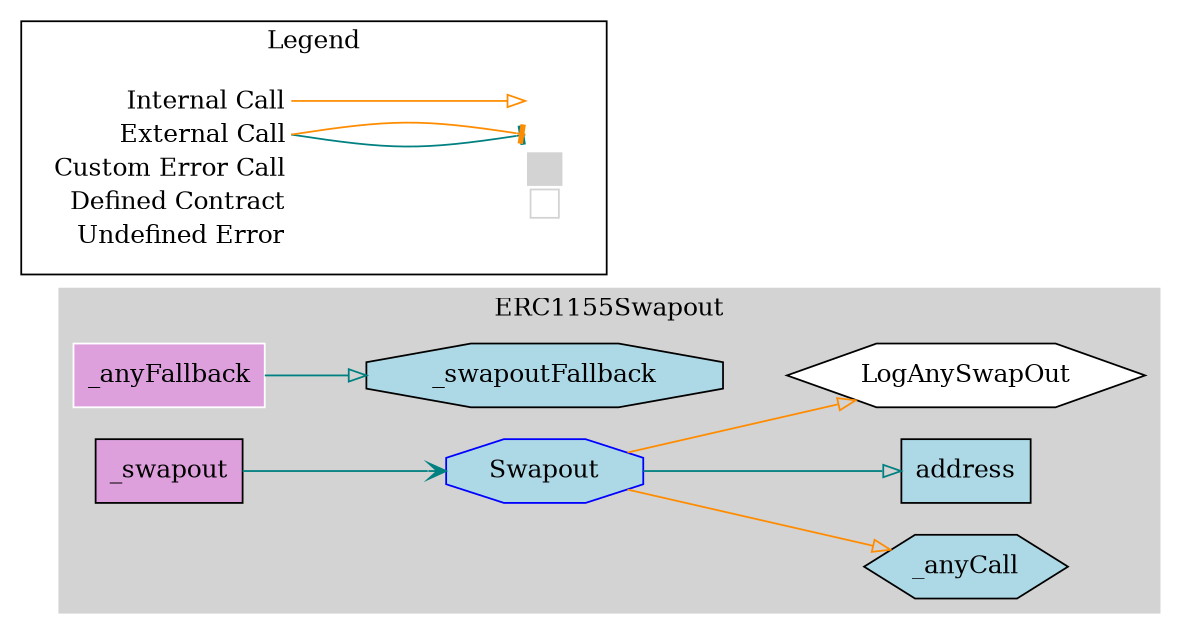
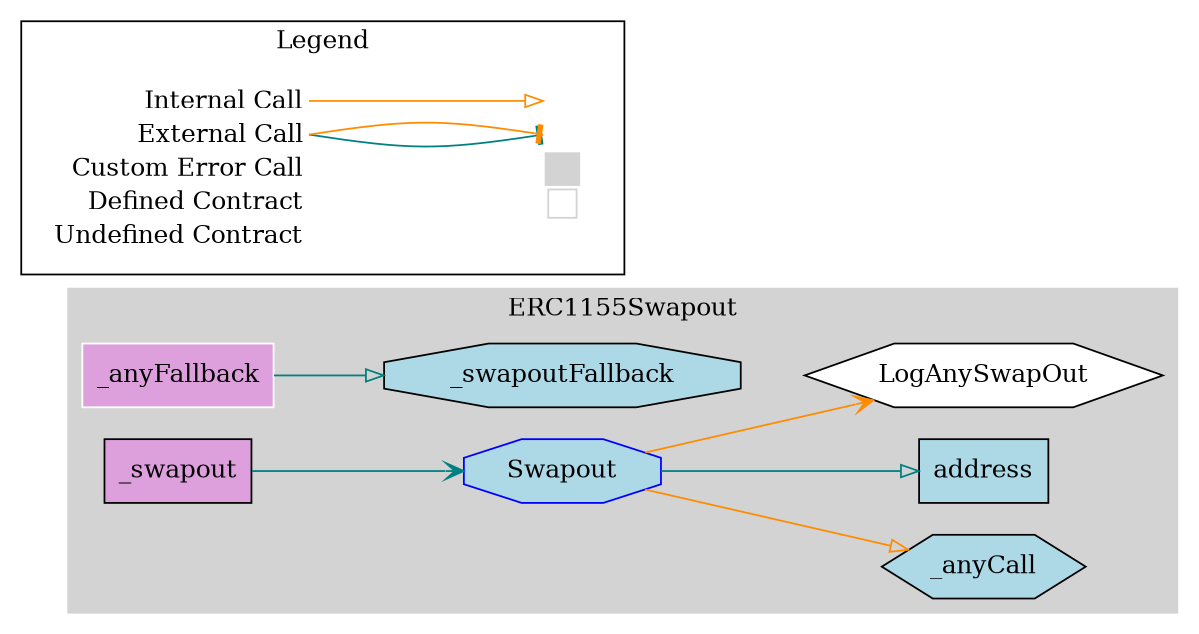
(182, 236) -> (179, 236)
(733, 428) -> (750, 428)
